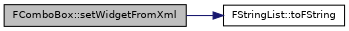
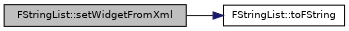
(95, 16) -> (95, 16)
